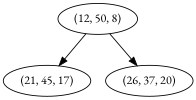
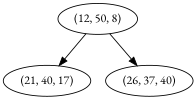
(47, 81) -> (47, 81)
(149, 81) -> (149, 81)
